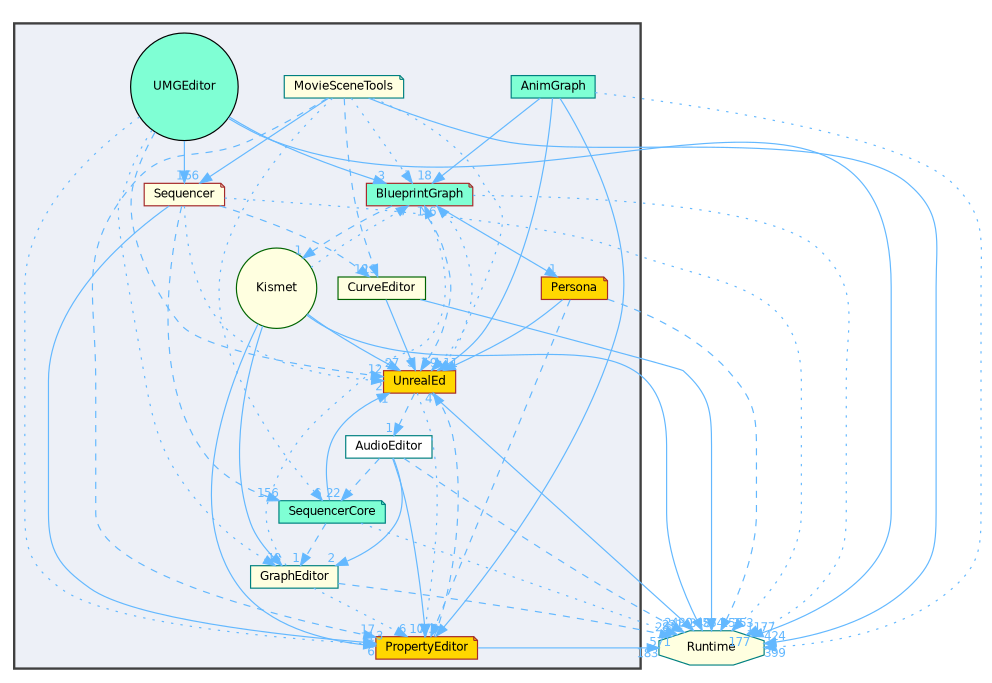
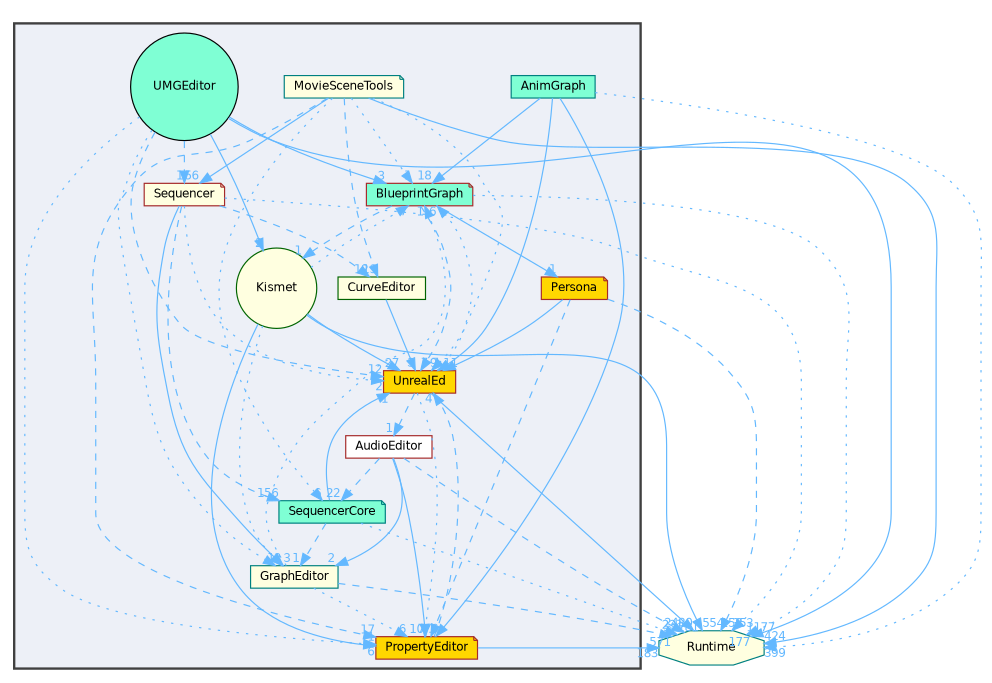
(184, 163) -> (184, 163)
none -> (236, 186)
(676, 368) -> none
(240, 444) -> (240, 444)
(389, 447) -> (389, 447)
(49, 523) -> (169, 397)
